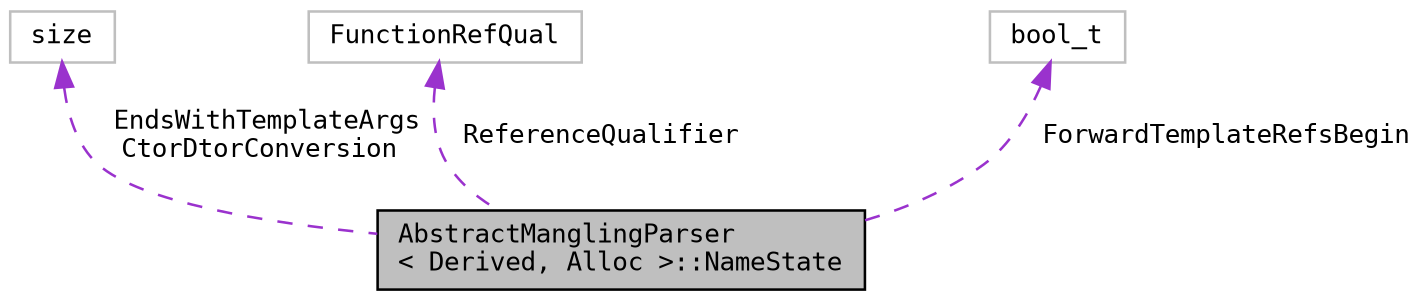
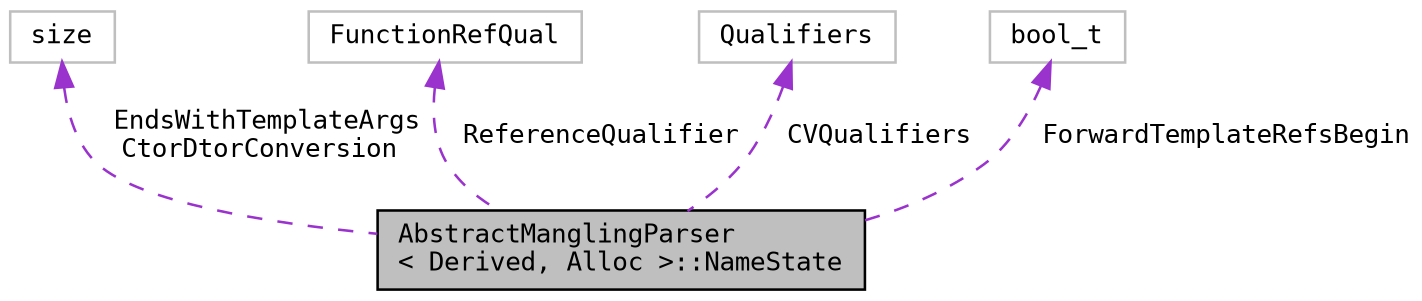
none -> (797, 37)
